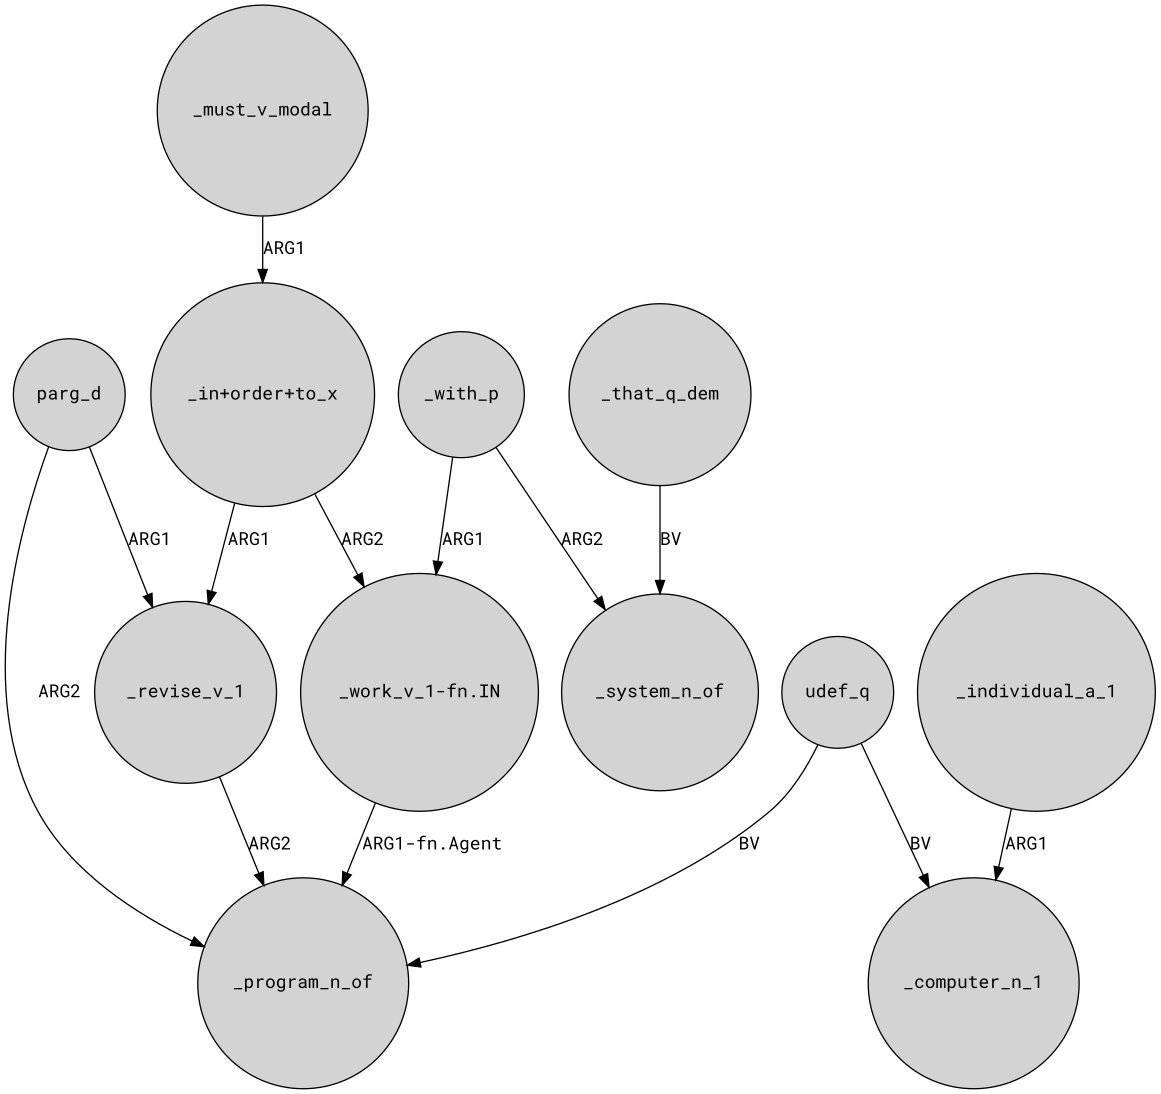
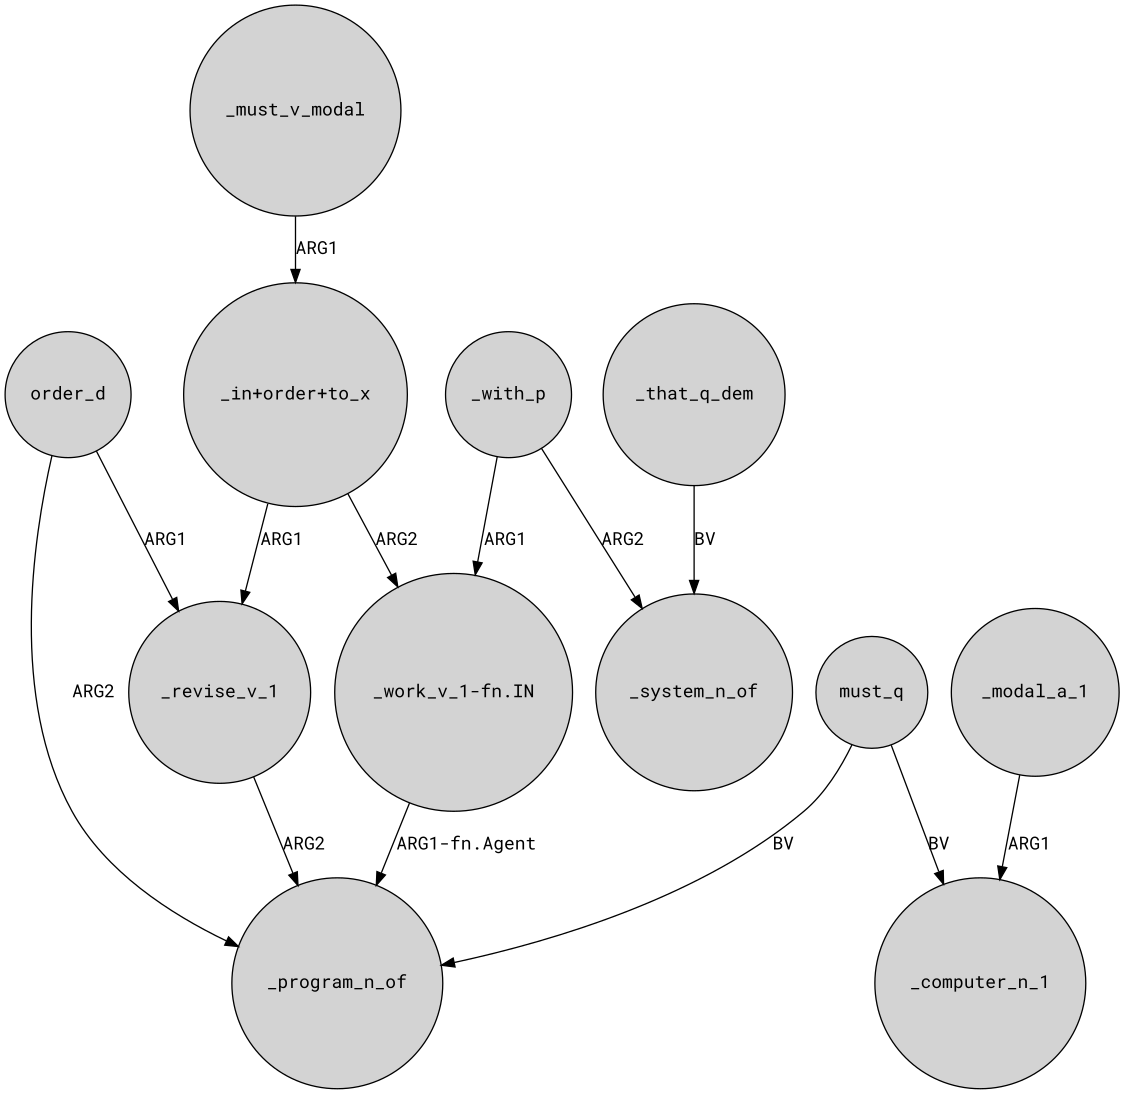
(69, 395) -> (68, 395)
(838, 692) -> (872, 692)
(1036, 692) -> (1035, 692)
